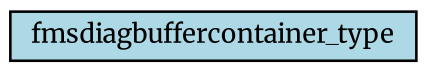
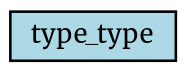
(213, 36) -> (93, 36)
